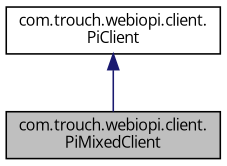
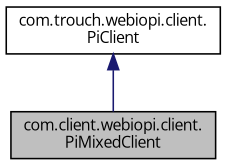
(113, 135) -> (113, 135)
